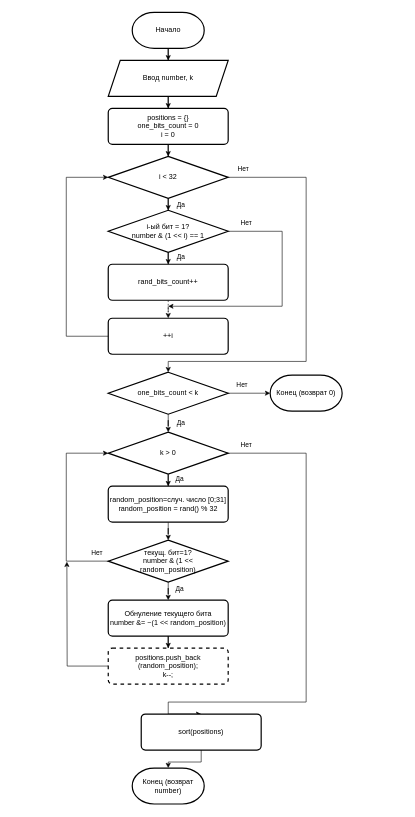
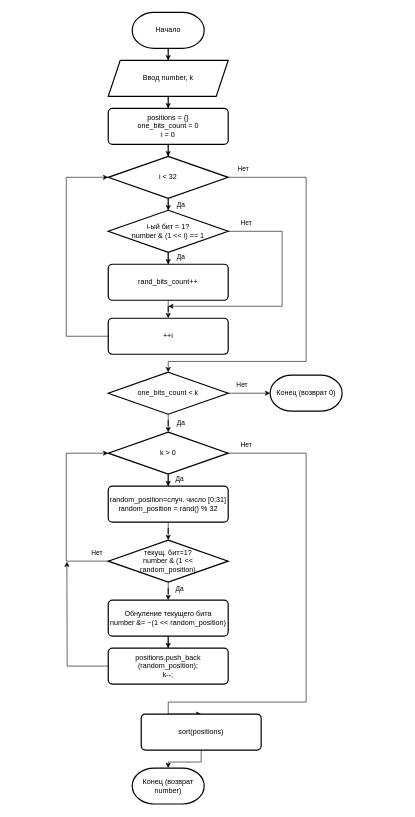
(168, 311) -> (168, 311)
(168, 666) -> (168, 666)
